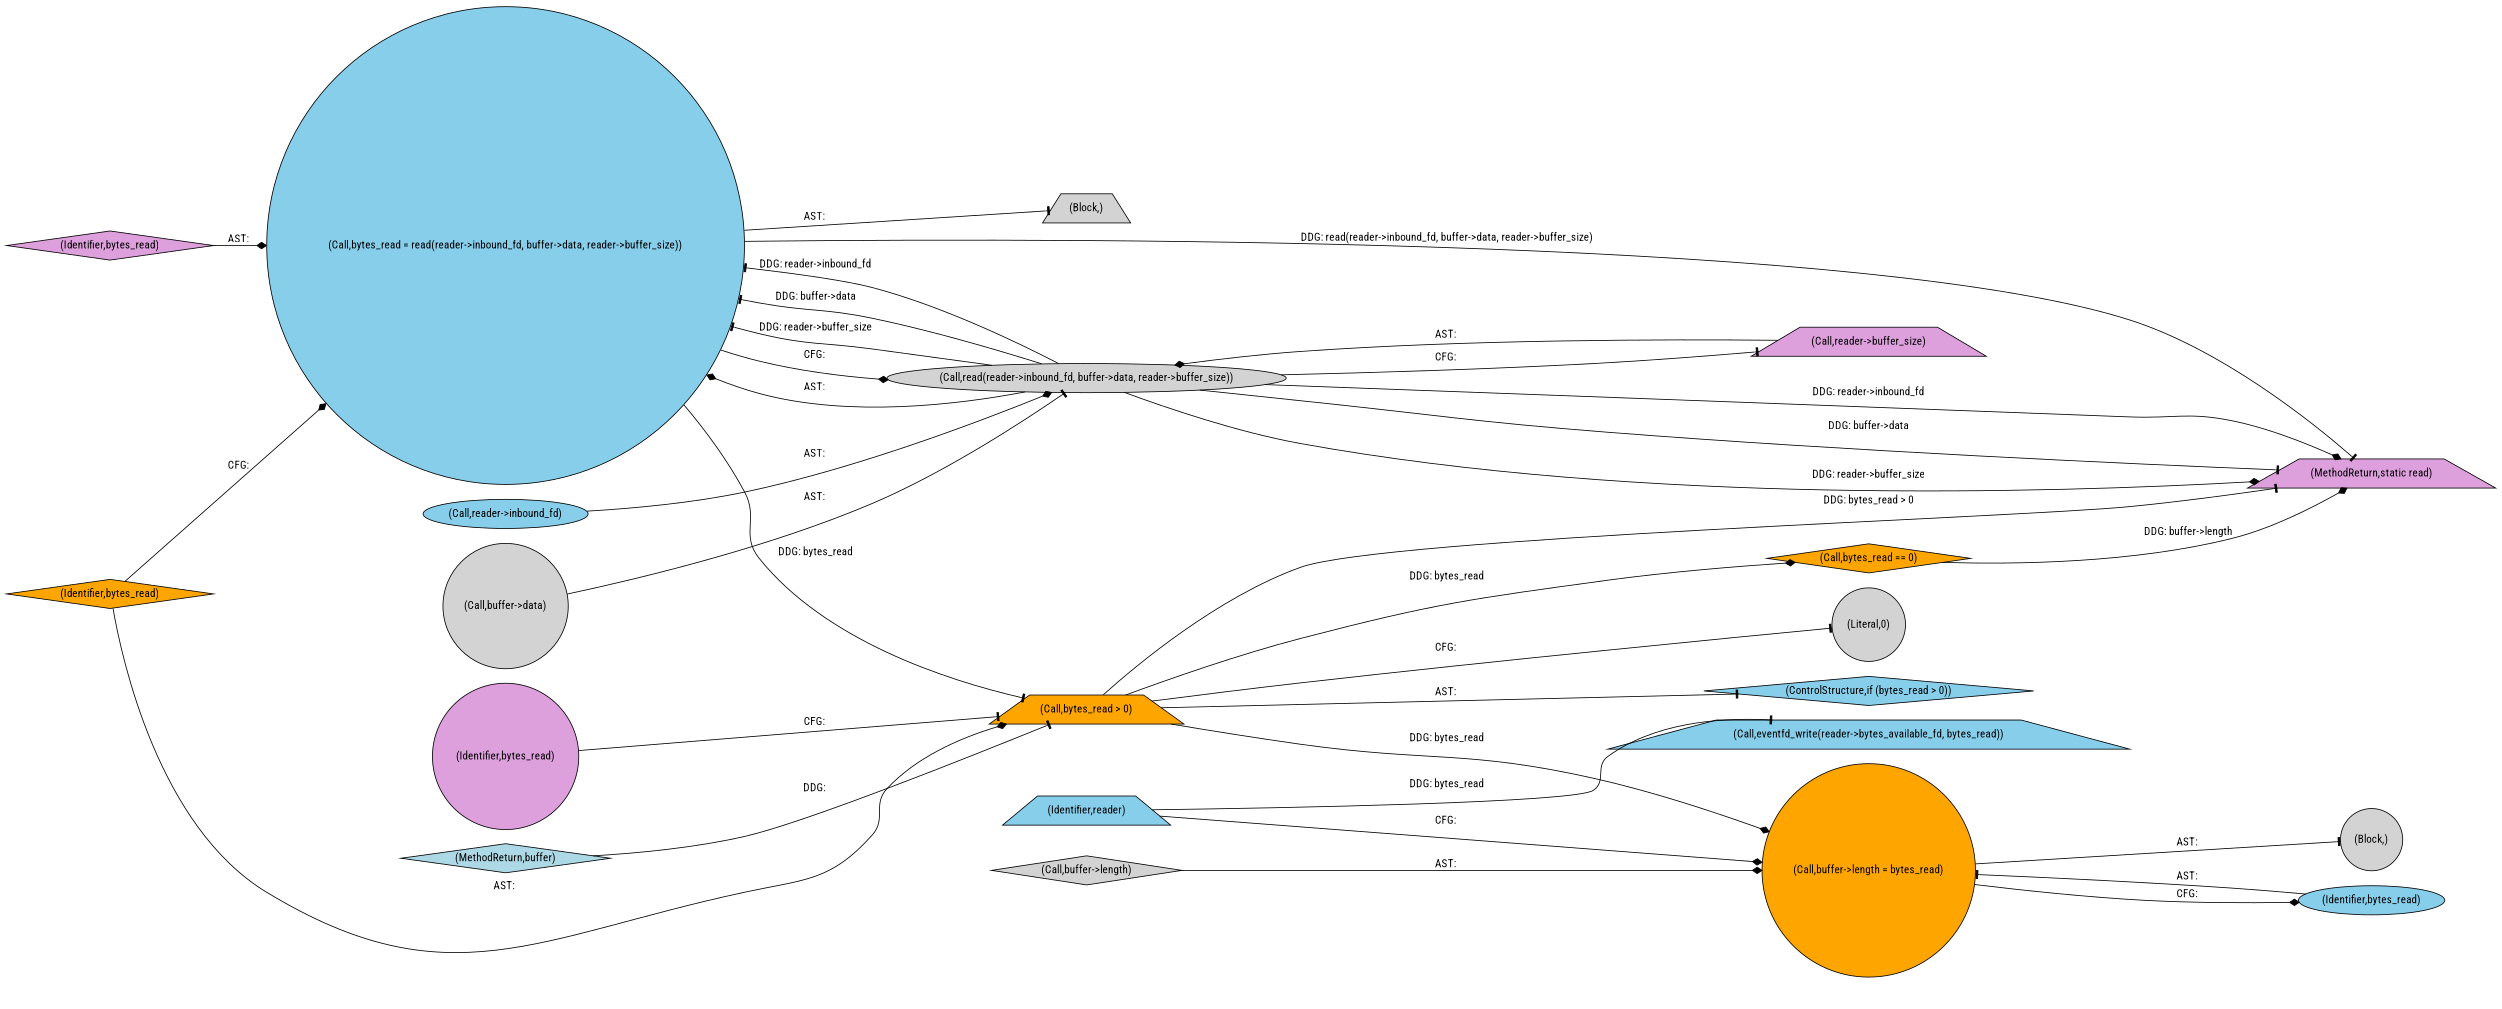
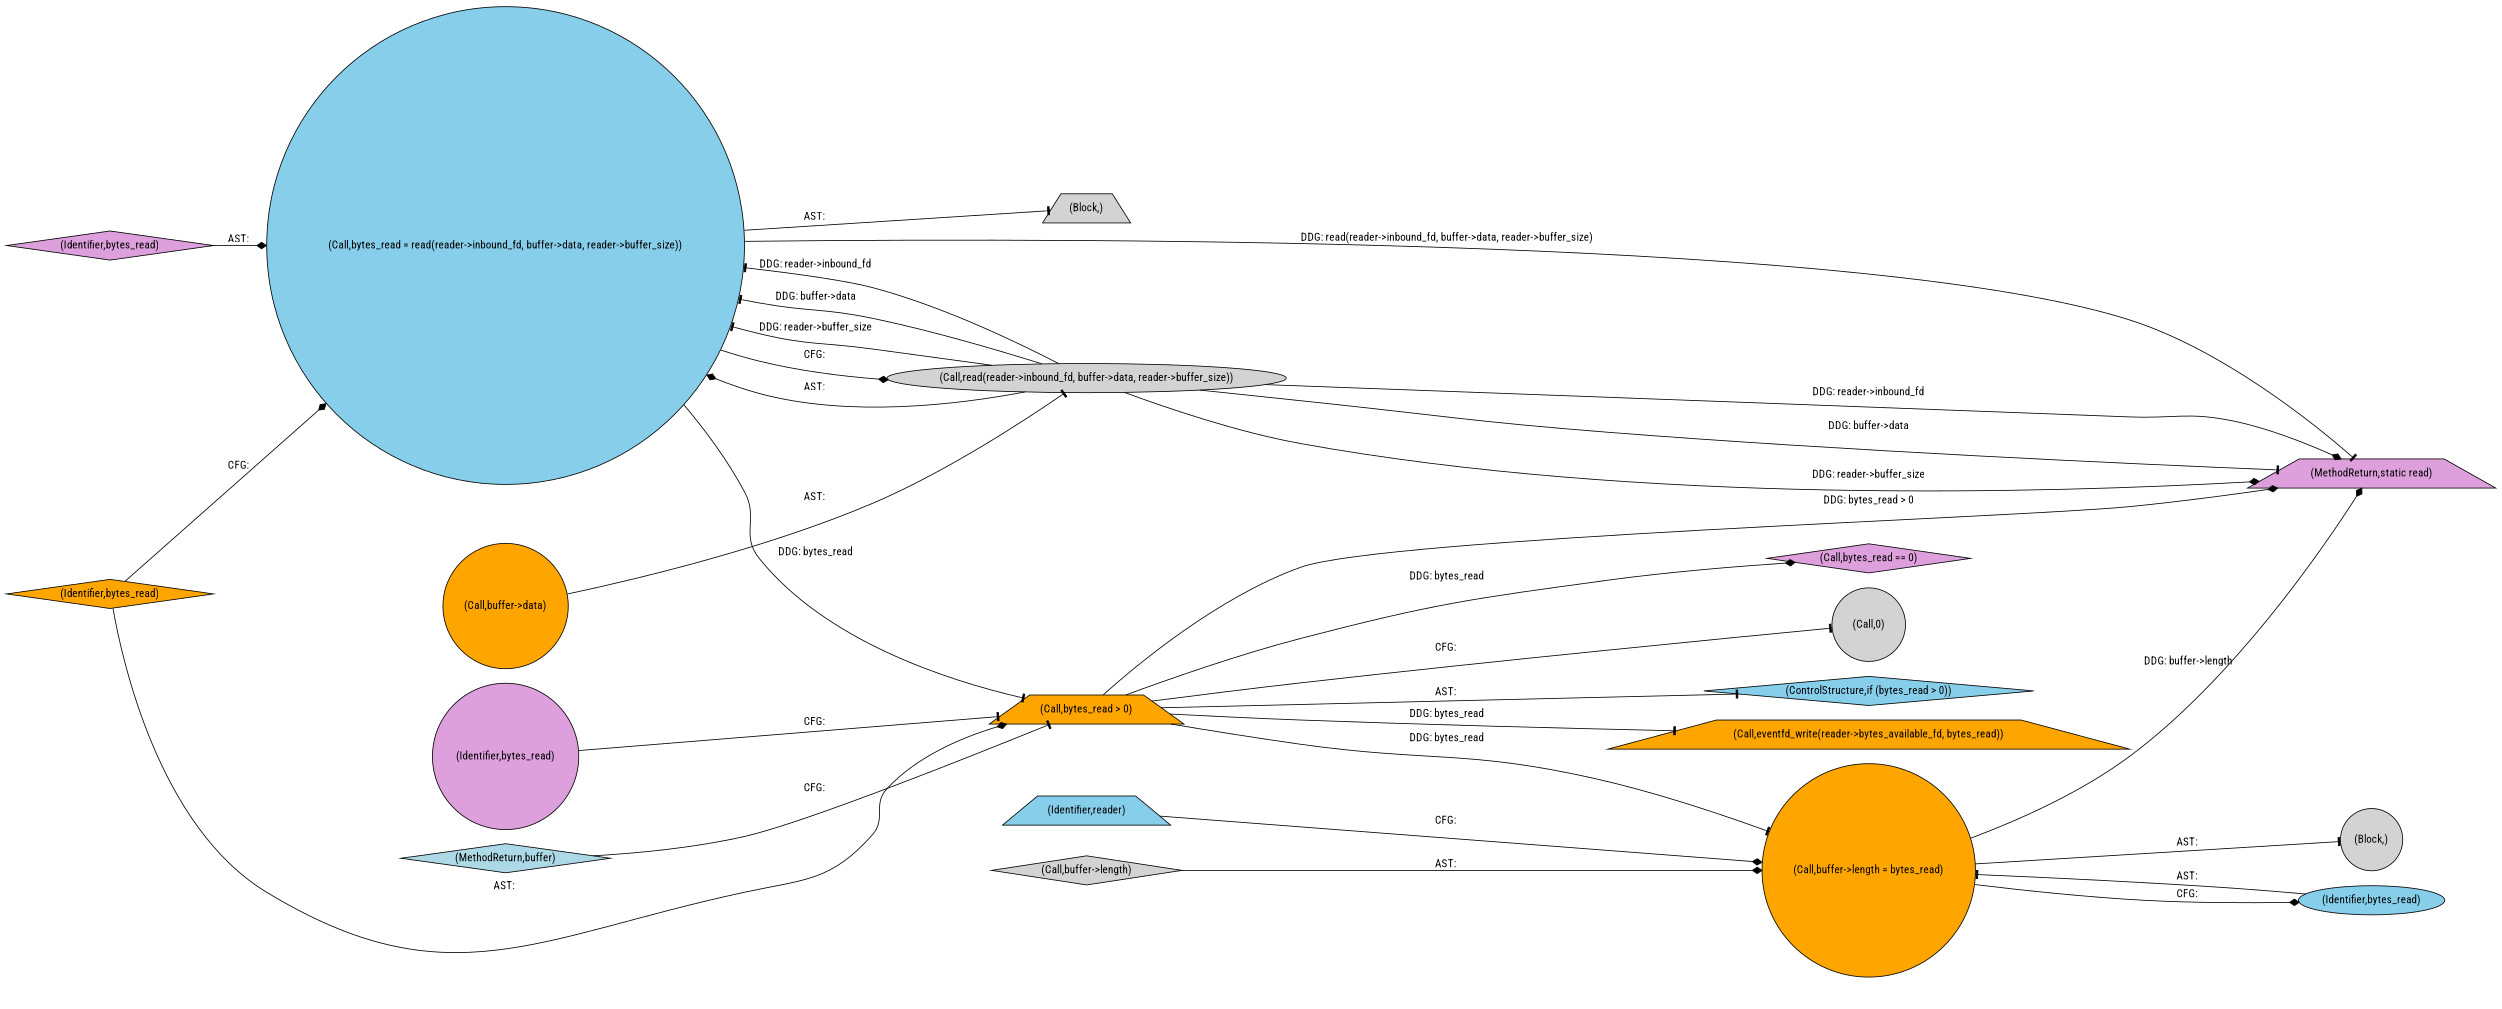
(1869, 342) -> none
(506, 514) -> none
(1669, 532) -> (1669, 532)
(2146, 554) -> (2193, 702)
(1869, 558) -> (1869, 558)
(506, 606) -> (506, 606)
(1869, 625) -> (1869, 625)
(1869, 735) -> (1869, 735)
(1472, 759) -> (1472, 759)
(816, 788) -> (816, 788)
(1476, 802) -> (1421, 724)
